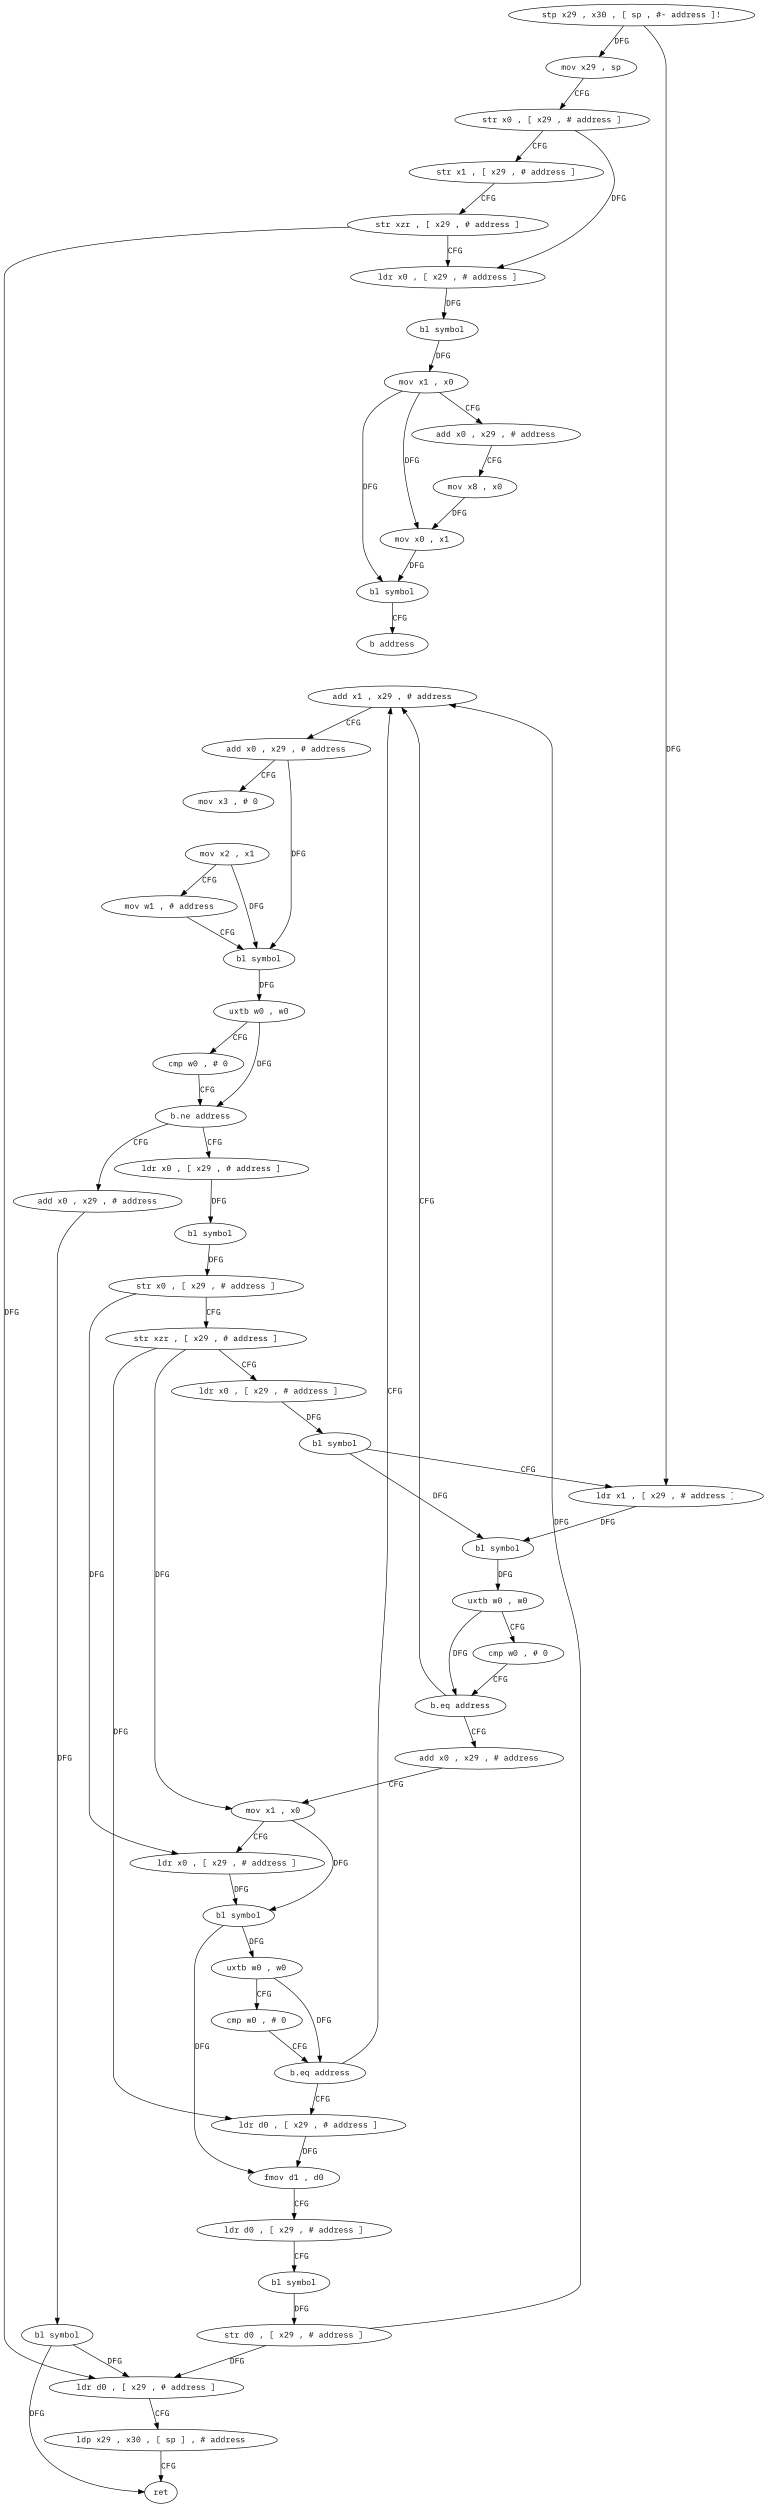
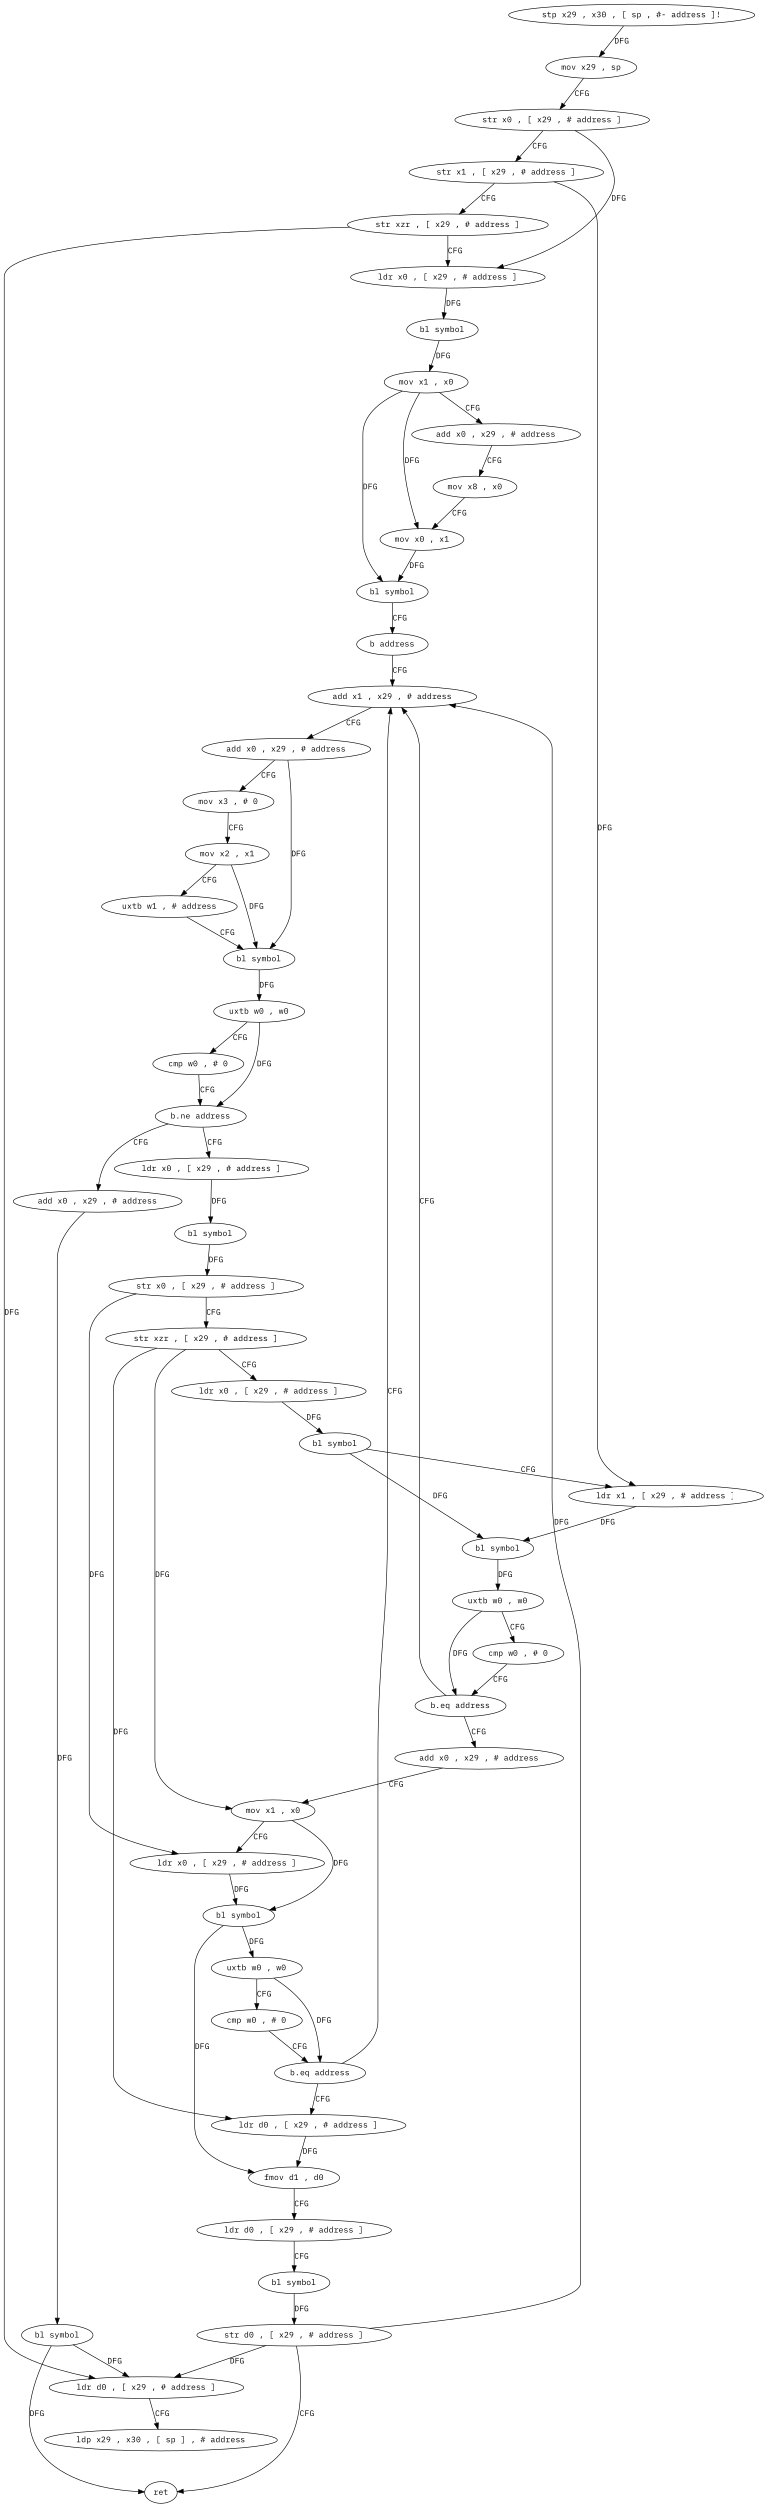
(460, 513) -> (460, 513)
none -> (392, 668)
(666, 749) -> (597, 828)
none -> (228, 825)
(169, 907) -> (169, 907)
(161, 2463) -> (282, 2451)
